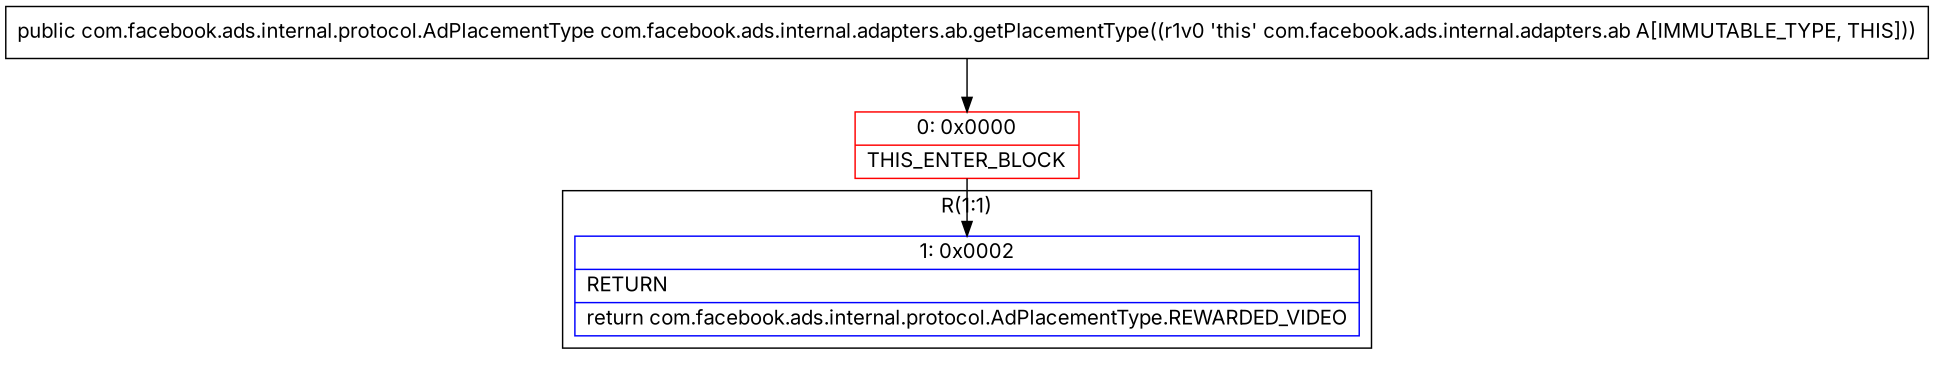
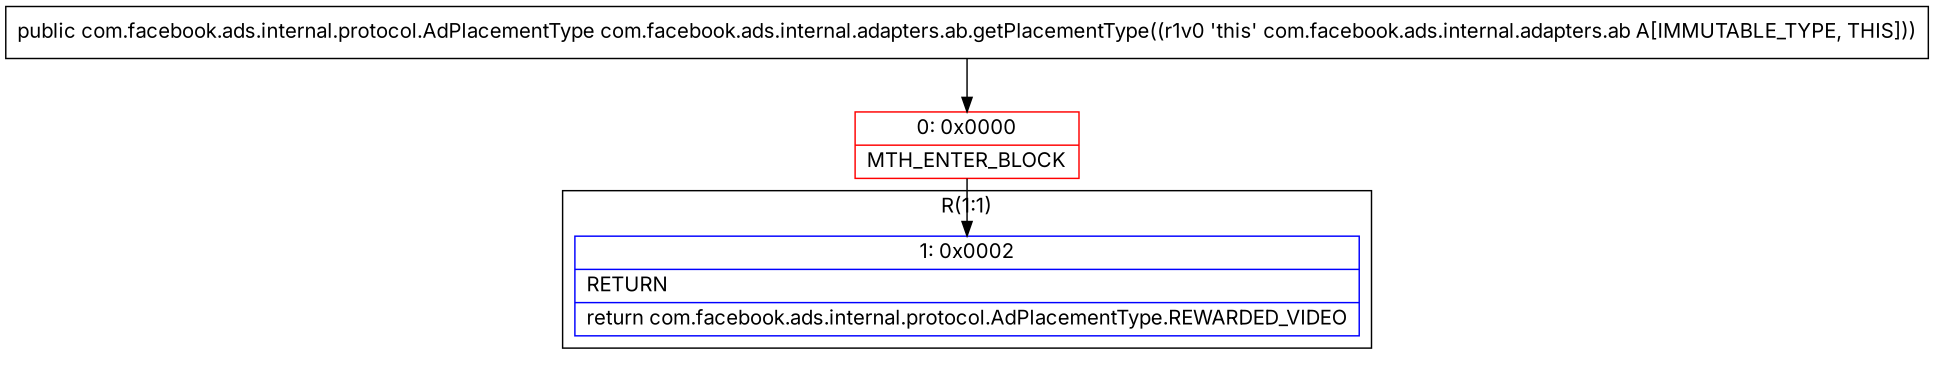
(967, 161) -> (967, 161)
